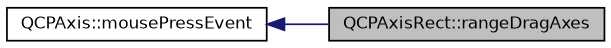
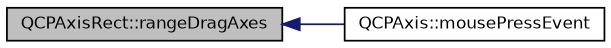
(307, 24) -> (322, 24)
